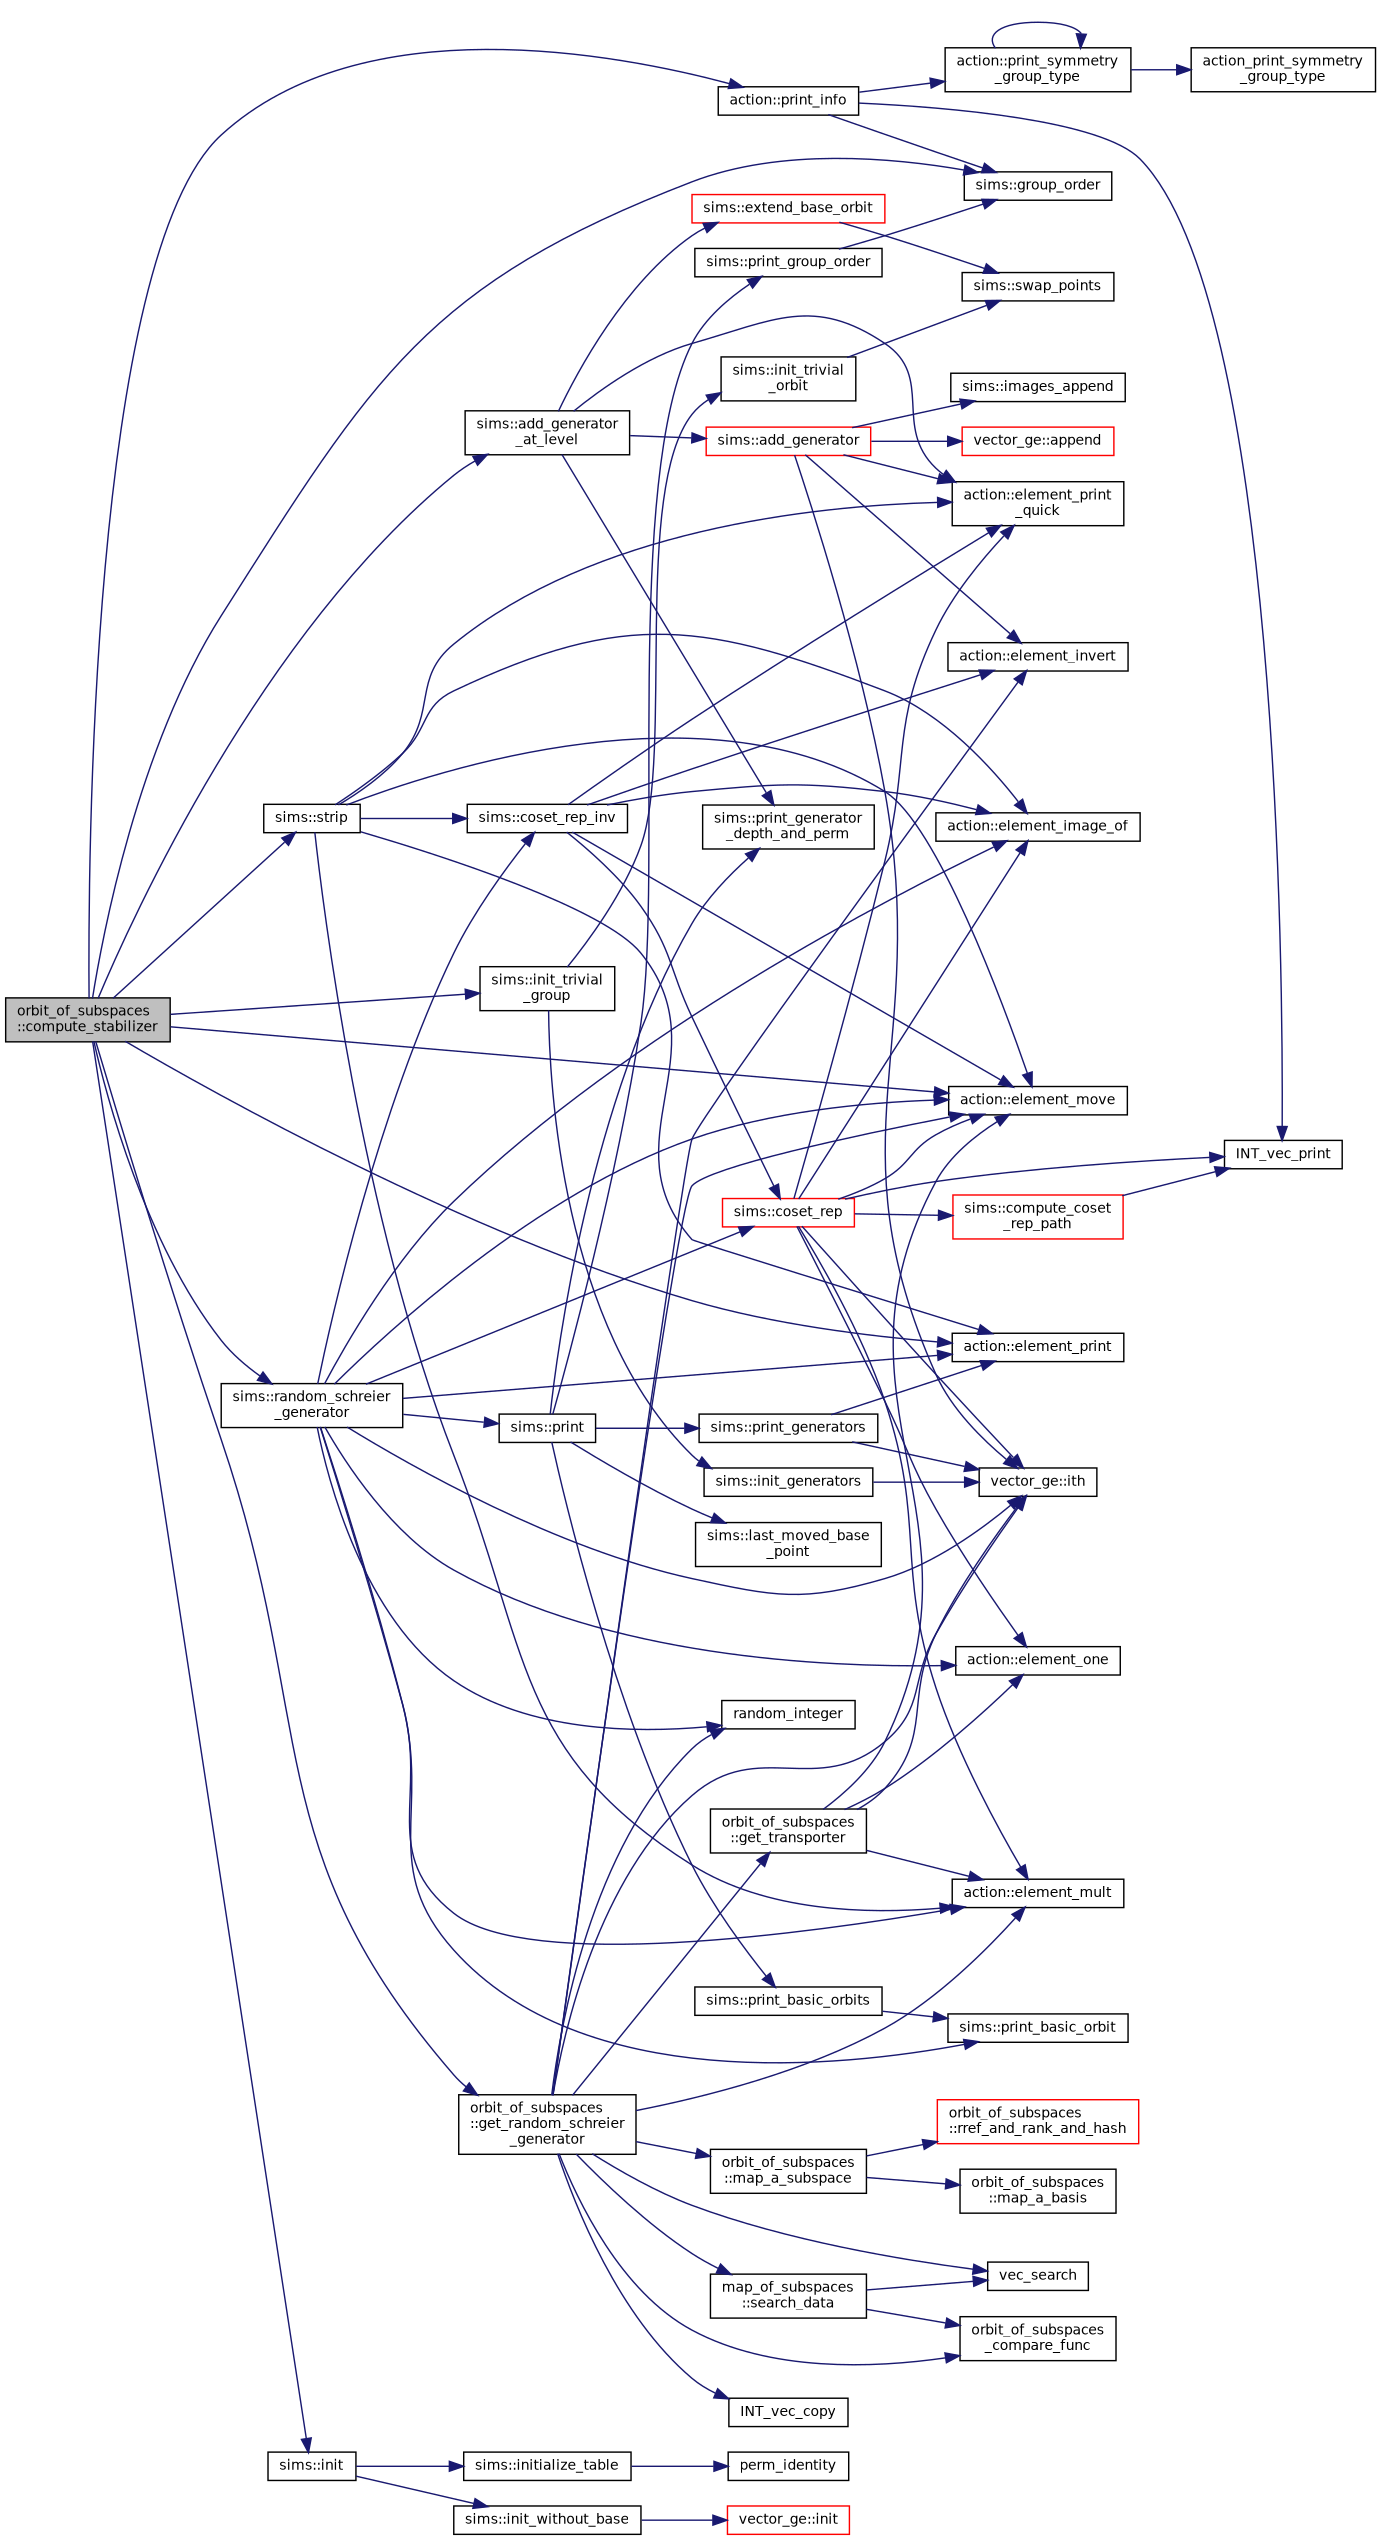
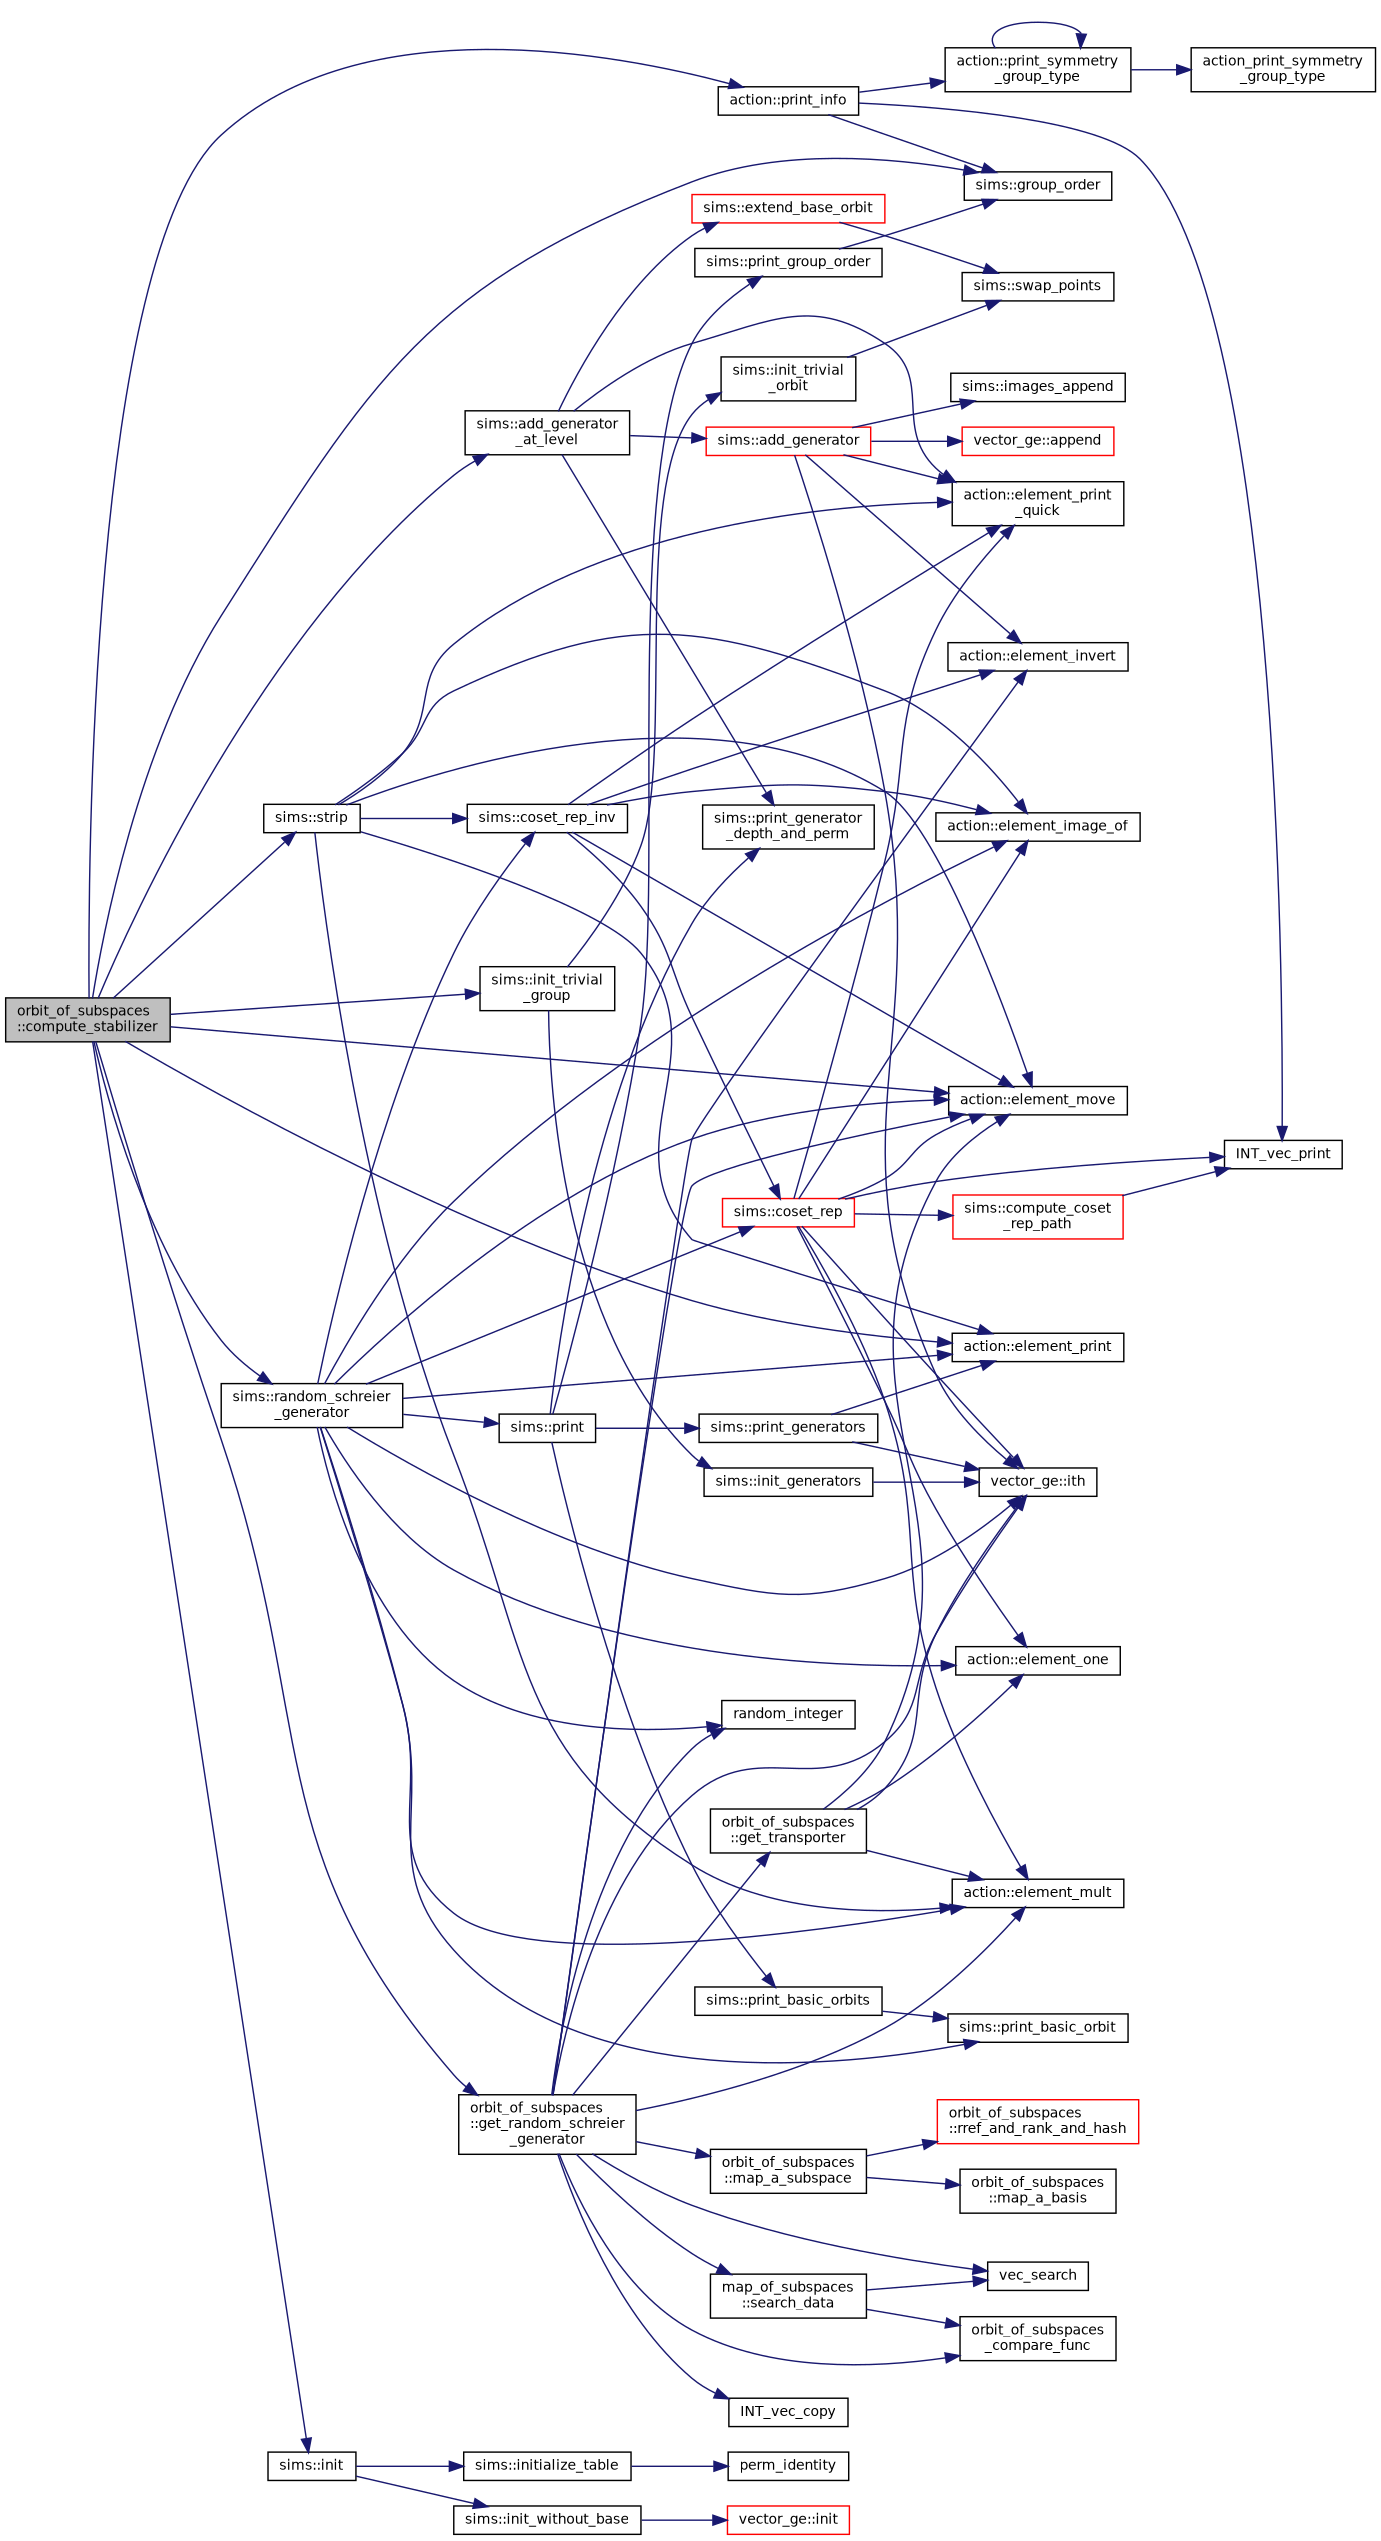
(788, 1545) -> none
